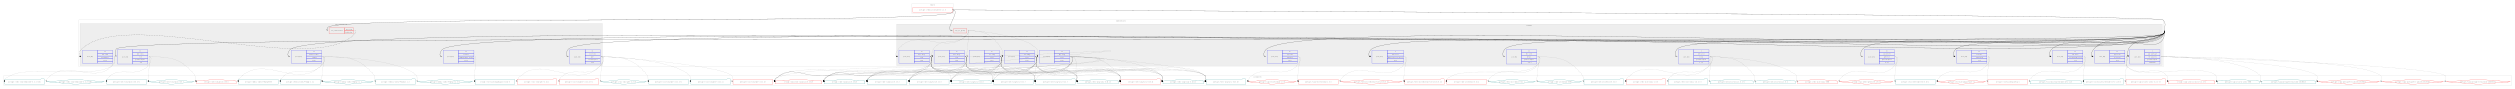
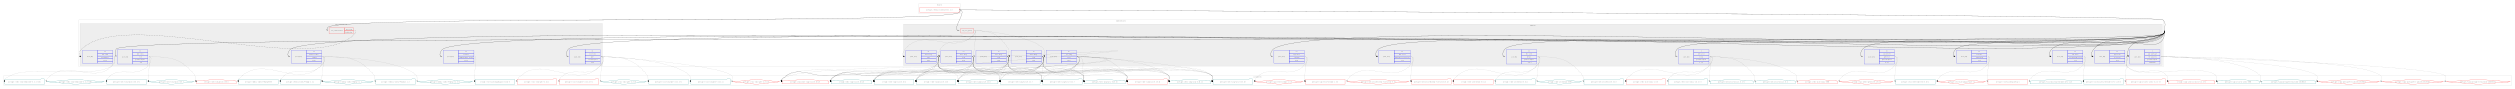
(753, 82) -> (756, 82)
(1512, 82) -> (1516, 82)
